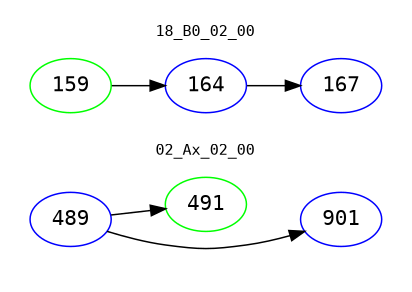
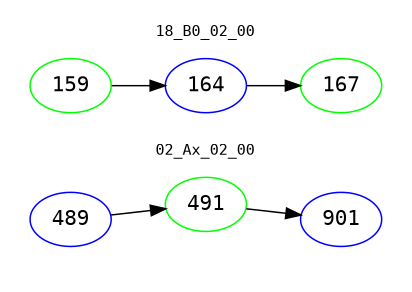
(341, 86) -> (341, 86)
(198, 248) -> (266, 211)
